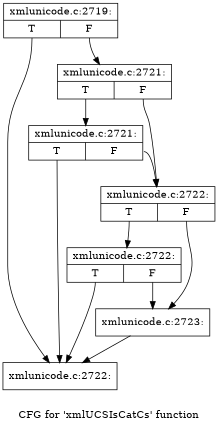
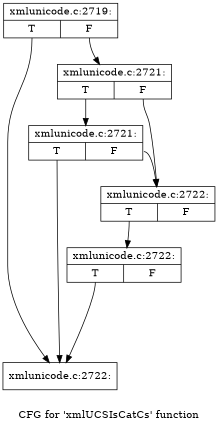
(153, 322) -> none
